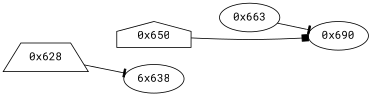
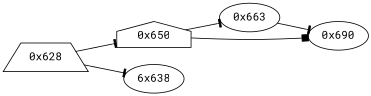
none -> (201, 27)
none -> (94, 48)
